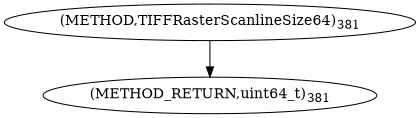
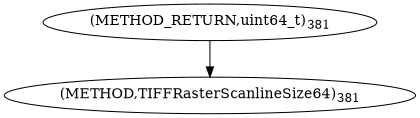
(210, 54) -> (210, 54)
